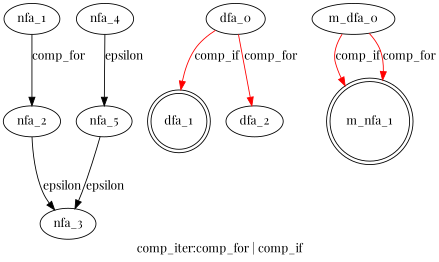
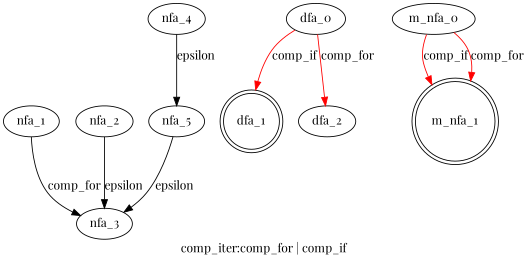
(353, 19) -> (434, 19)
(32, 66) -> (41, 181)
